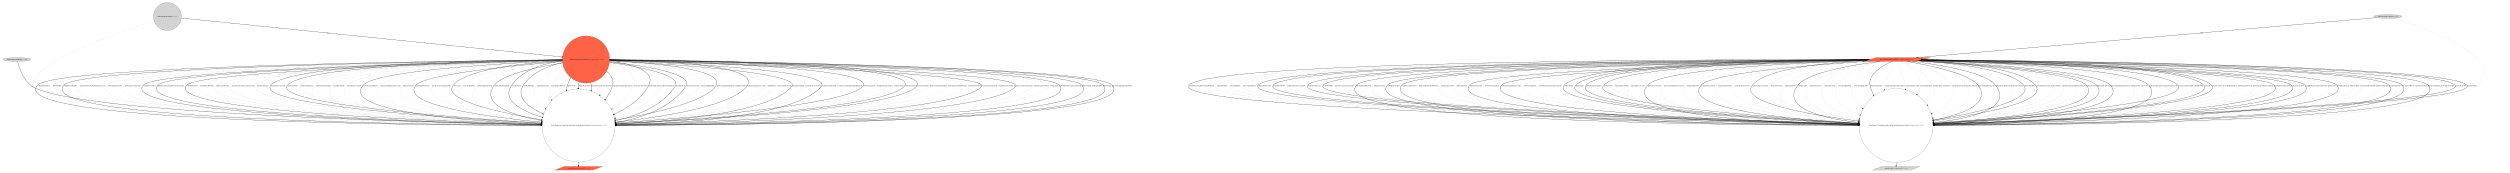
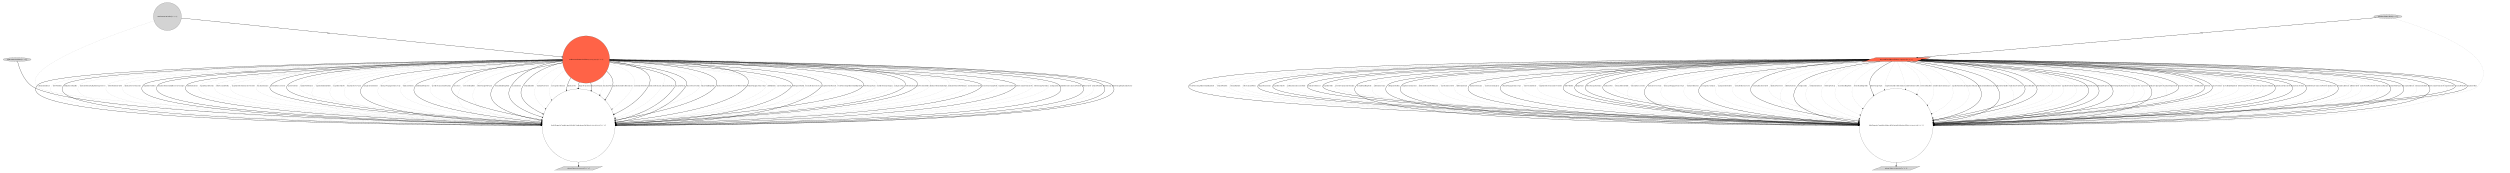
(579, 168) -> (579, 168)
